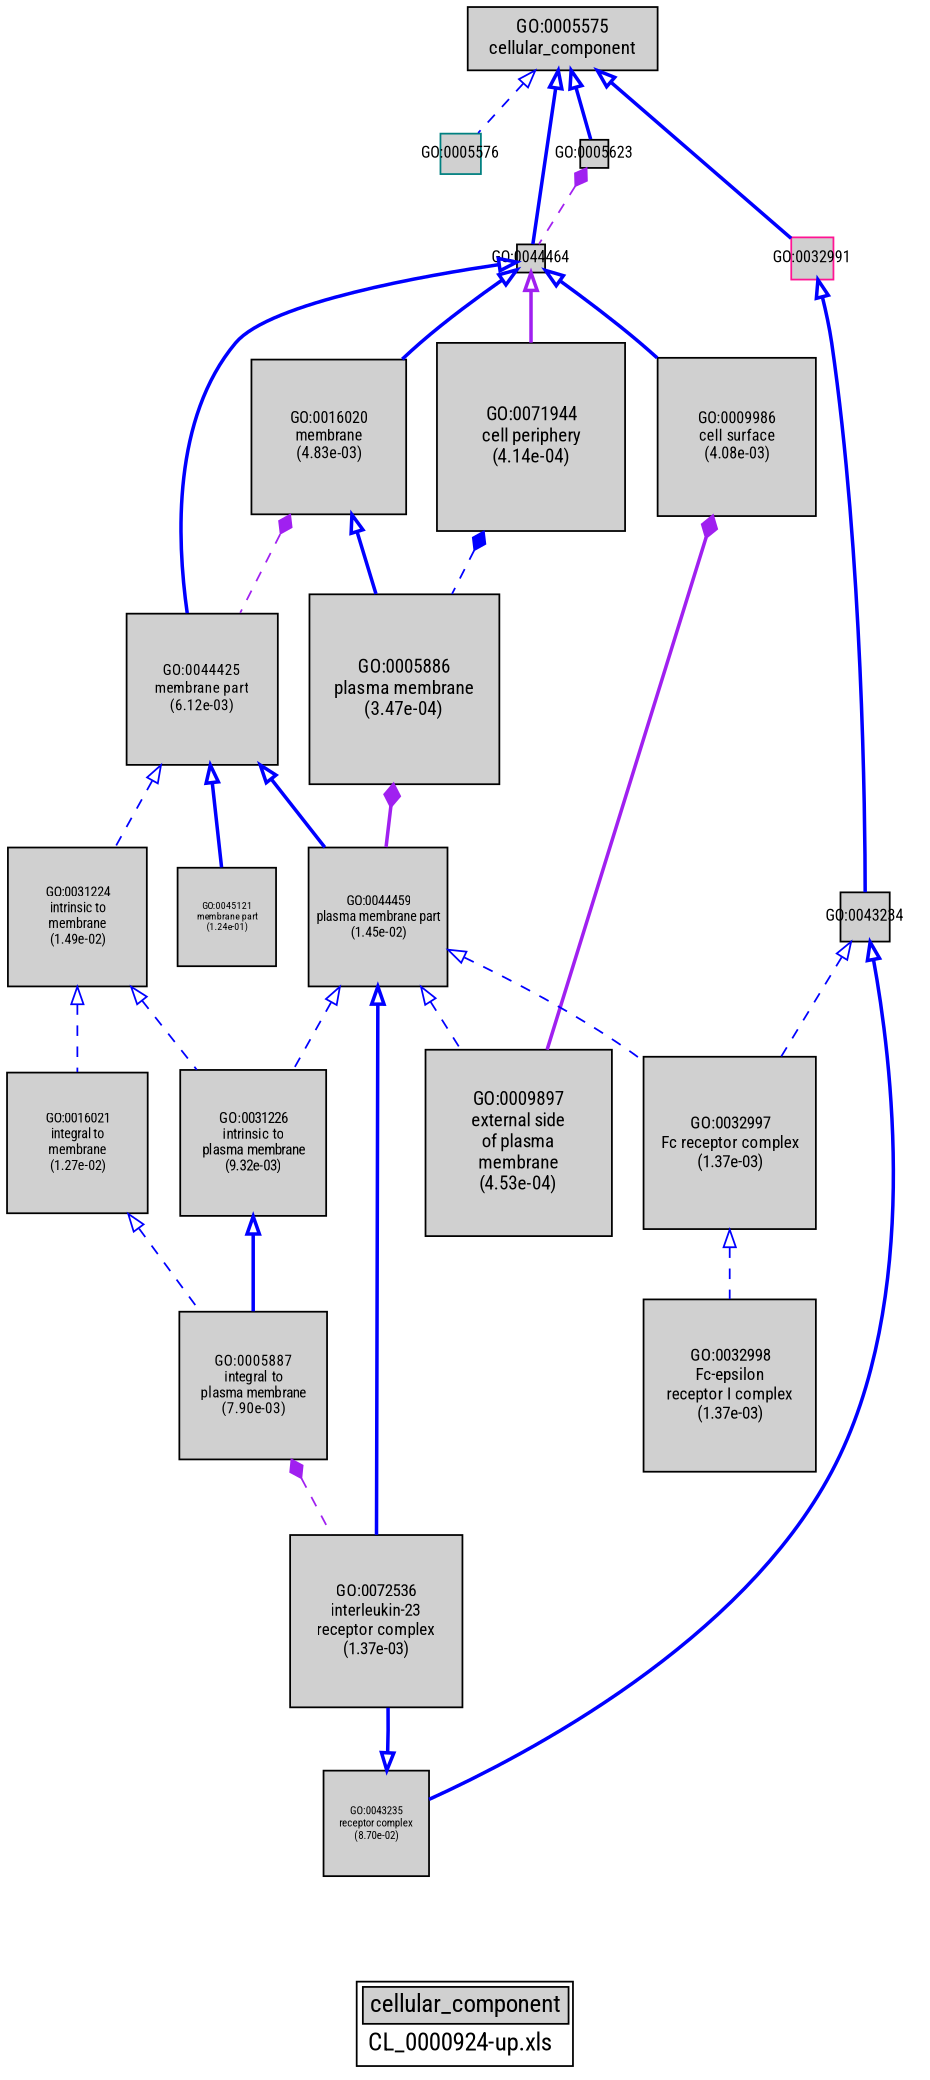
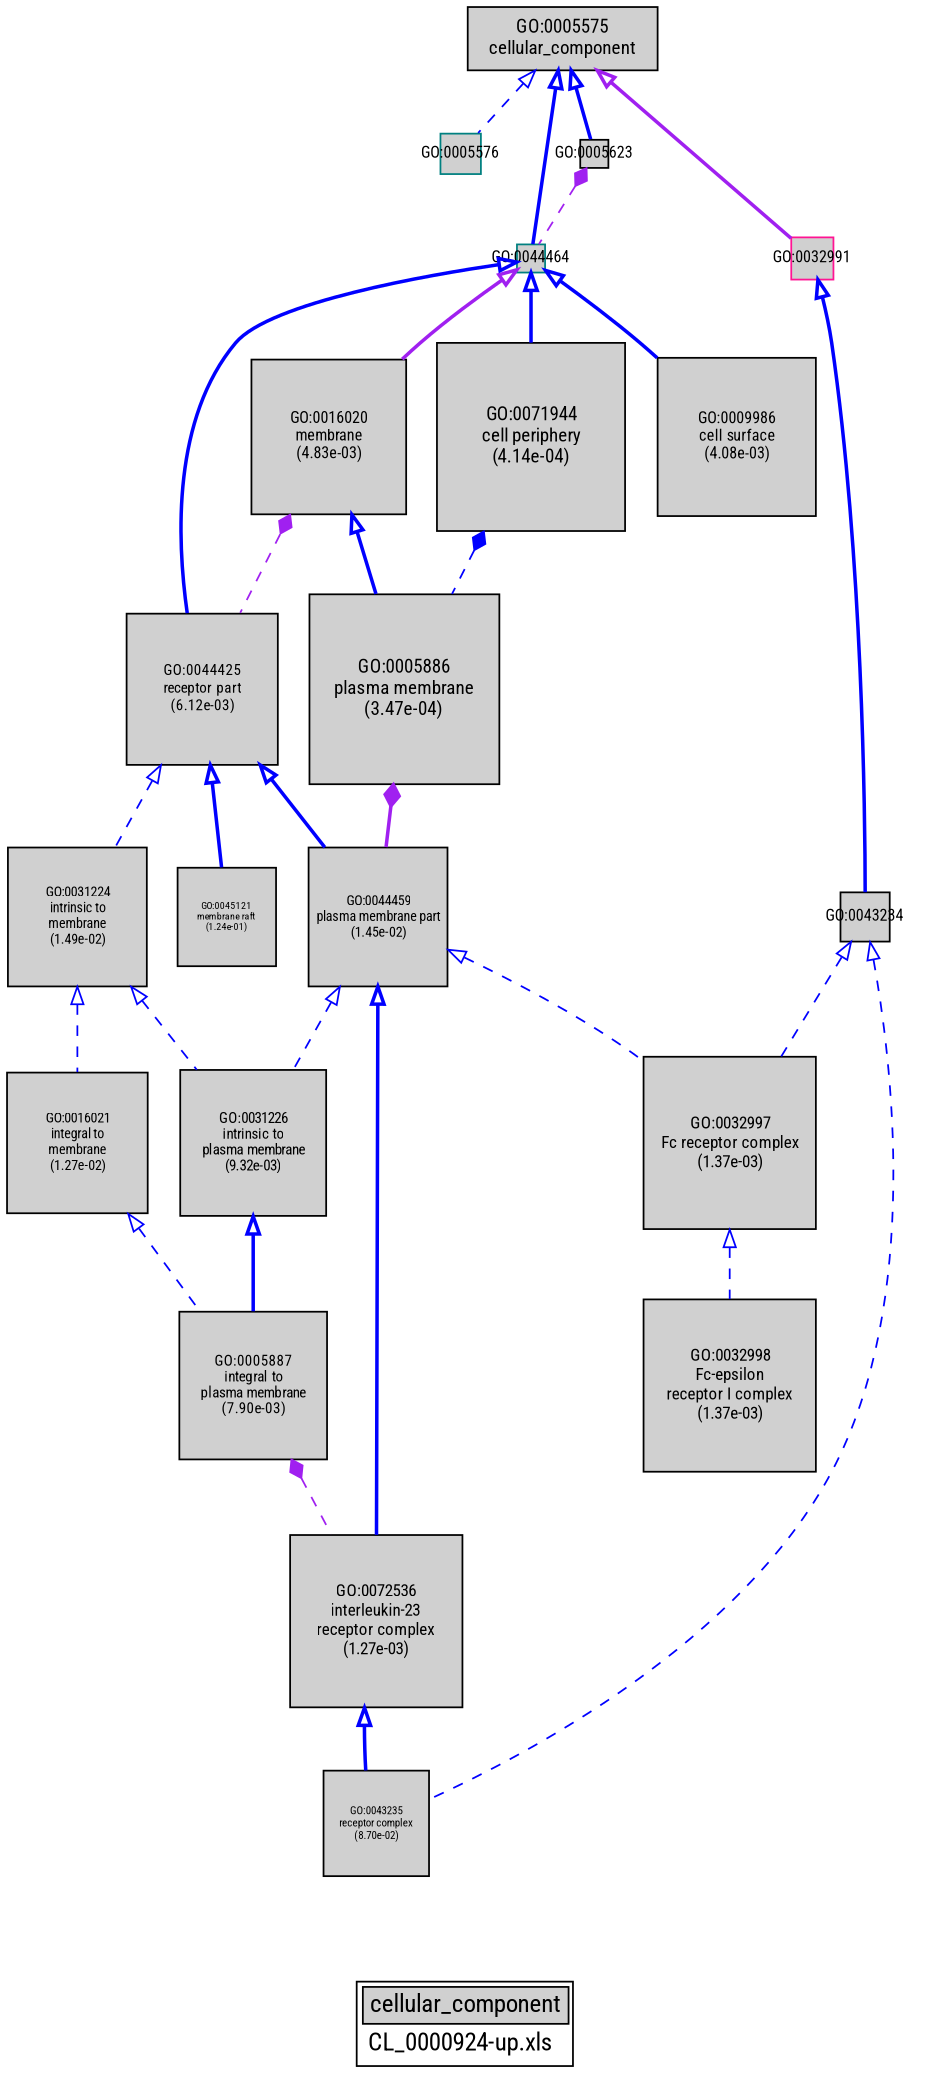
(701, 160) -> (701, 160)
(531, 258) -> (531, 258)
(531, 317) -> (531, 317)
(451, 318) -> (451, 318)
(202, 688) -> (203, 688)
(228, 917) -> (227, 917)
(519, 1143) -> none
(830, 1474) -> (830, 1474)
(376, 1649) -> (376, 1649)
(388, 1730) -> (365, 1748)
